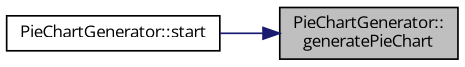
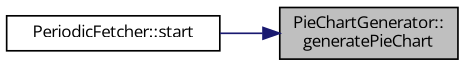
(113, 33) -> (113, 33)
